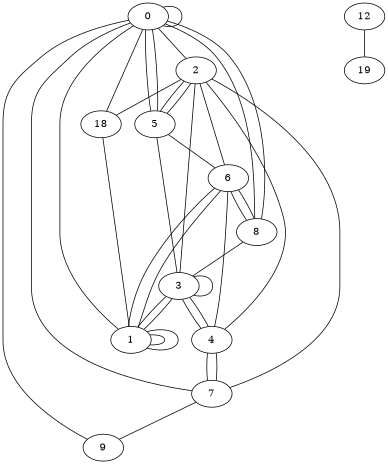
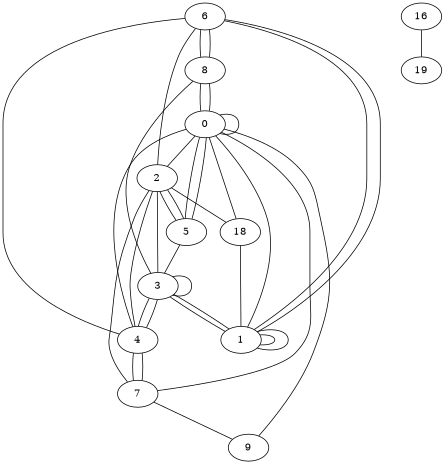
(365, 16) -> (421, 16)
(195, 154) -> none
none -> (115, 212)
